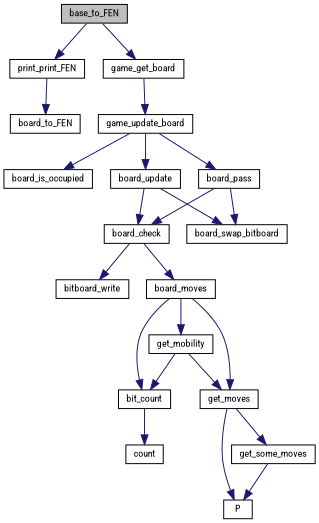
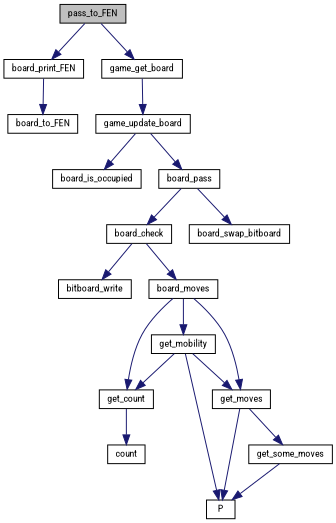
(94, 14) -> (93, 14)
(47, 69) -> (44, 69)
(146, 179) -> none
(145, 399) -> (126, 399)
none -> (201, 422)
